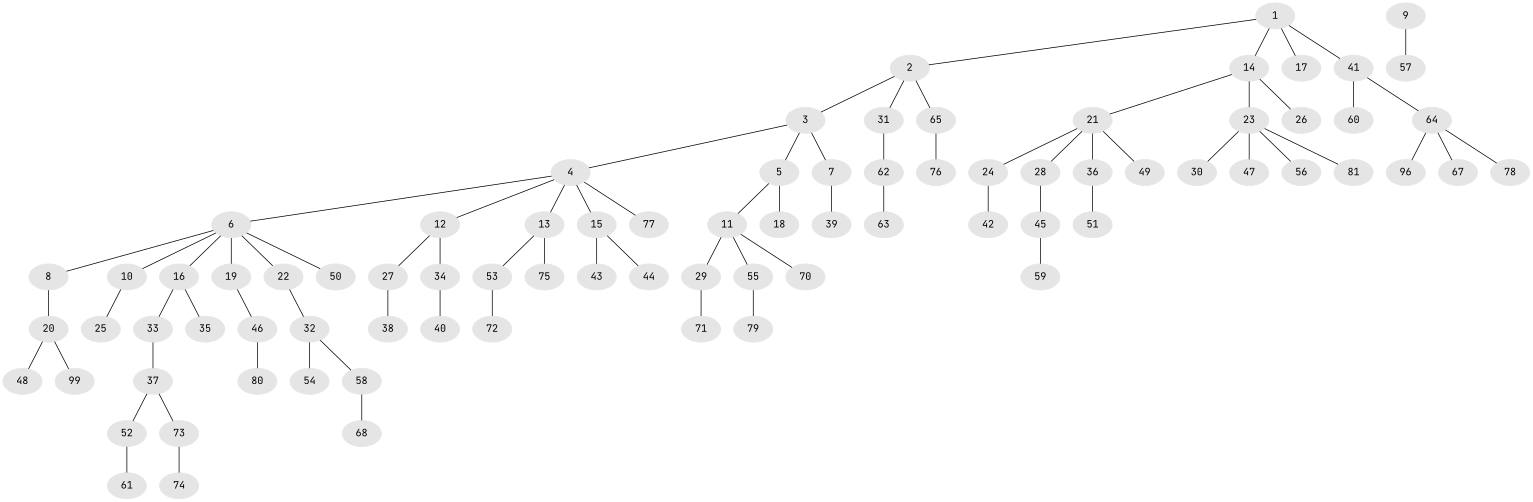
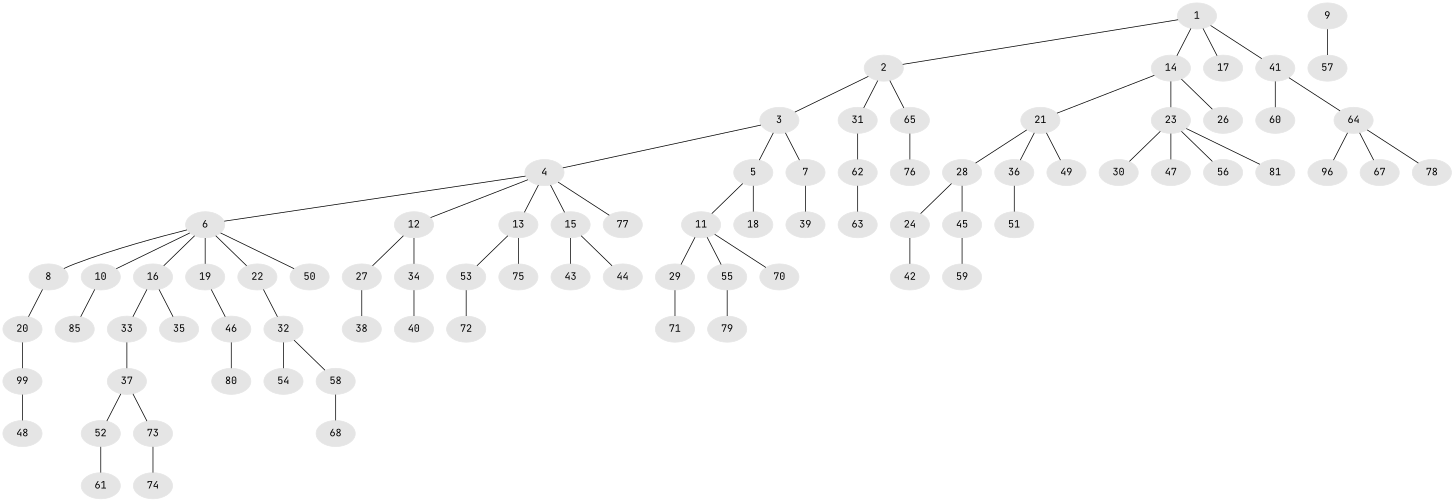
(1040, 146) -> (936, 199)
(101, 329) -> (75, 329)
(36, 355) -> (22, 408)
